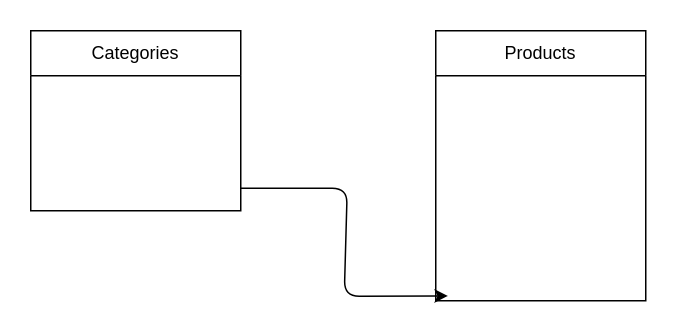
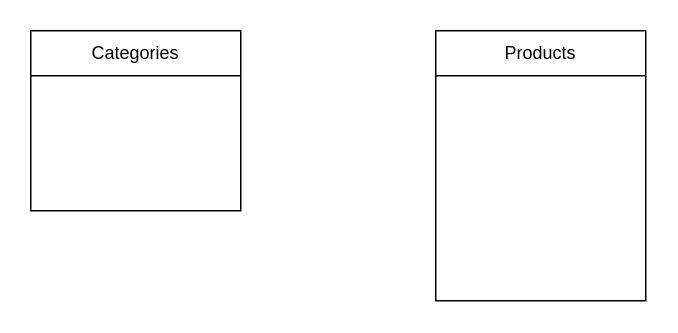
(346, 236) -> none
